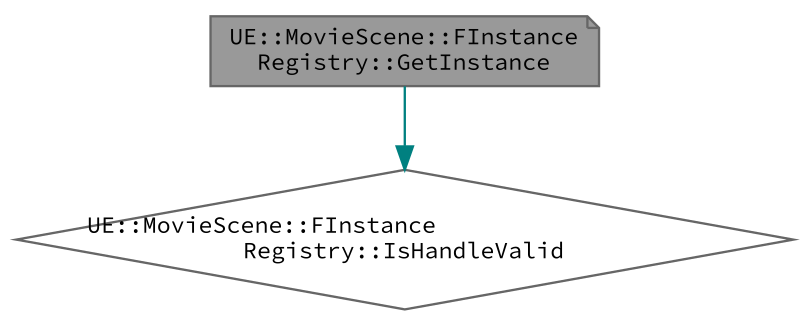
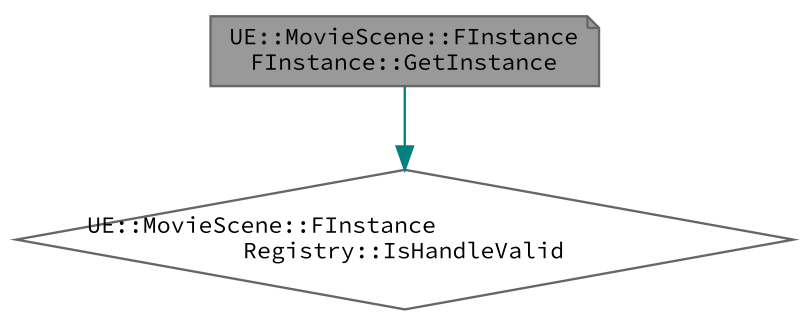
(405, 51) -> (405, 51)
